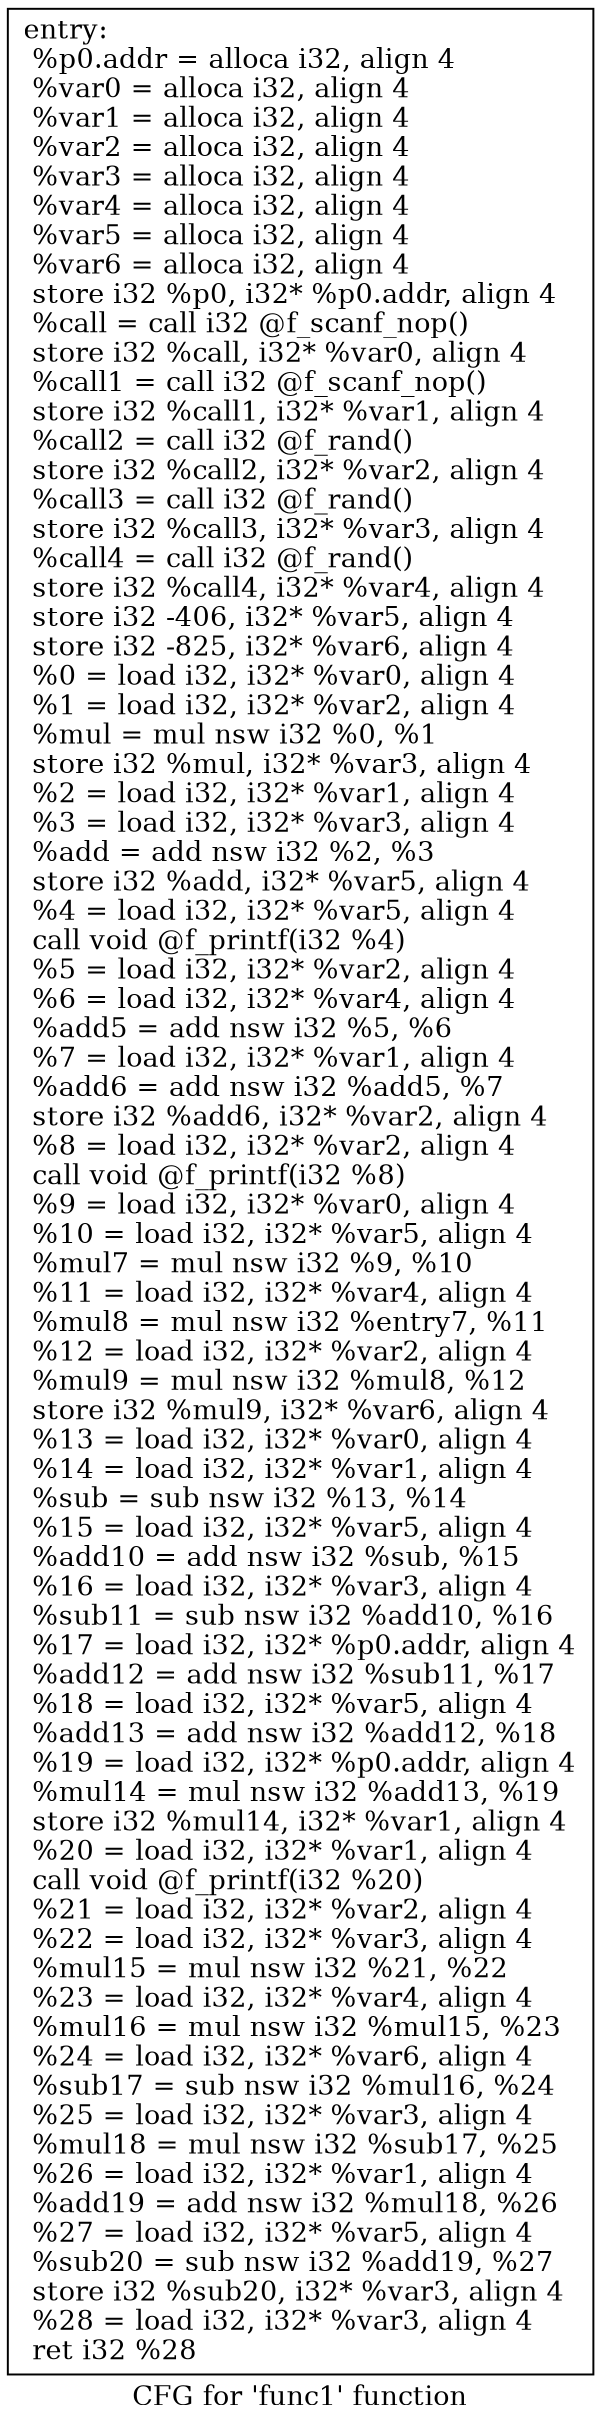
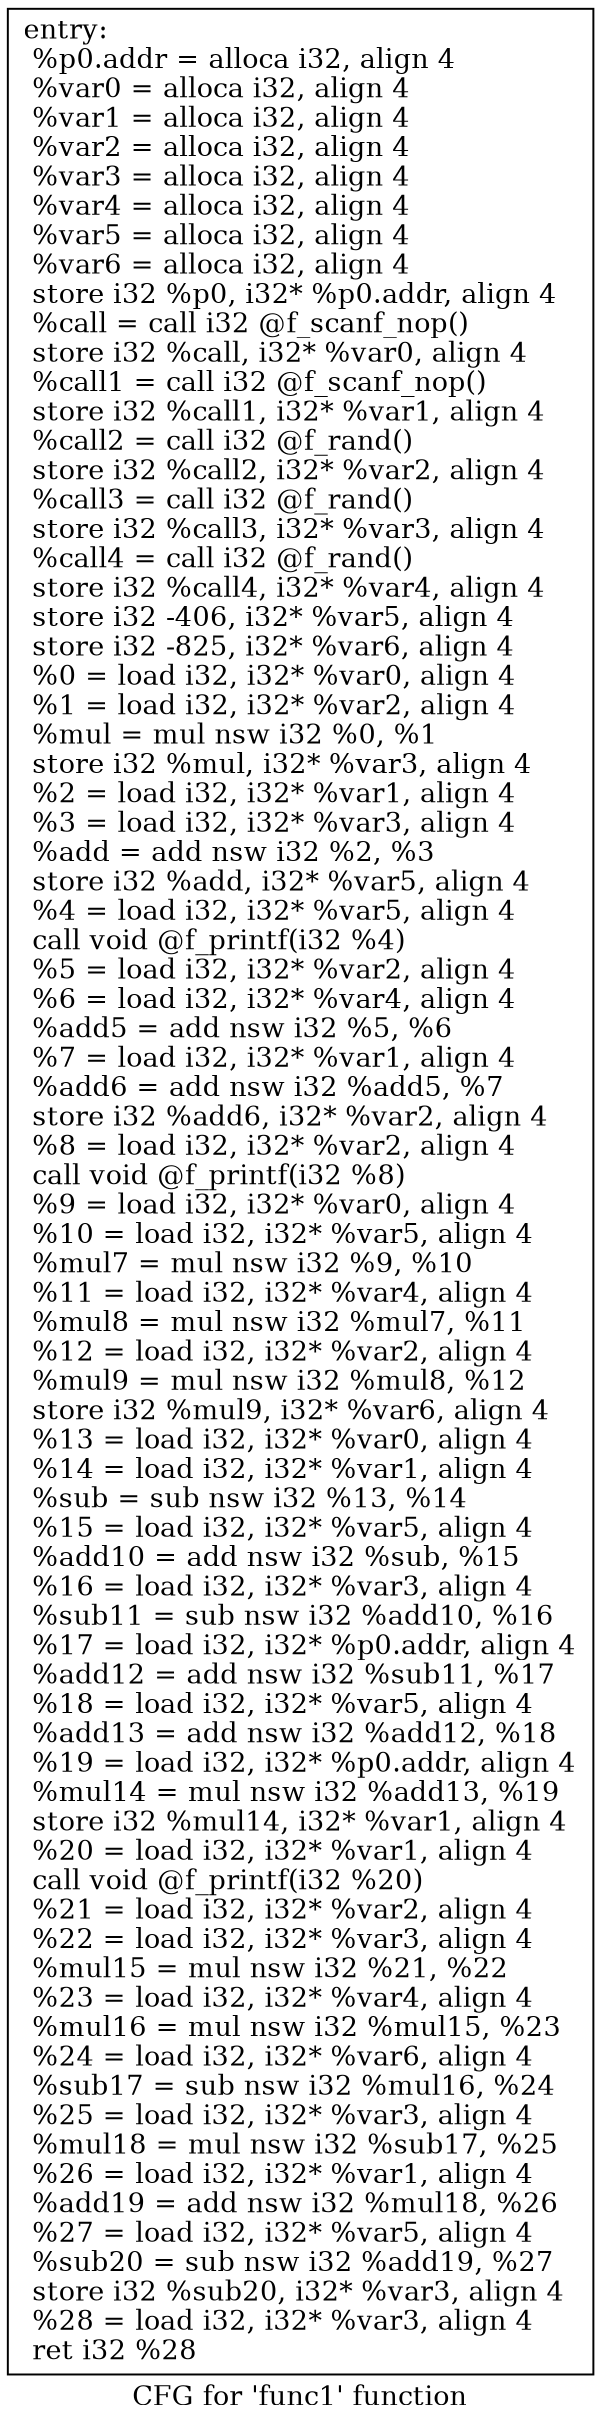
(286, 1323) -> (275, 1323)
